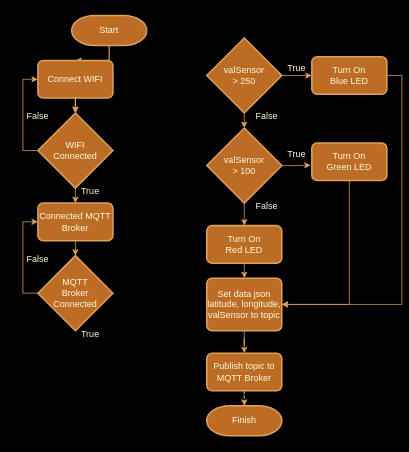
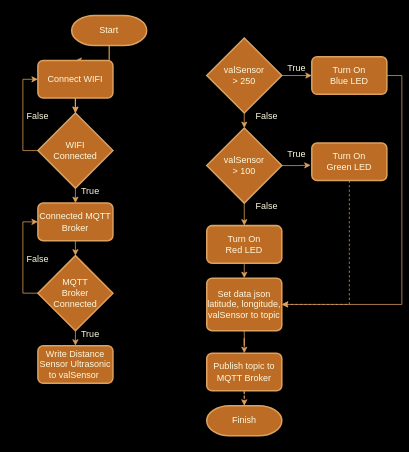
(349, 242) -> (349, 242)
none -> (75, 335)
none -> (75, 364)
